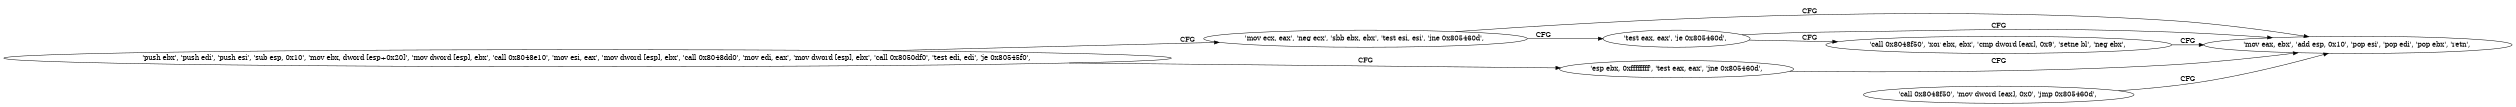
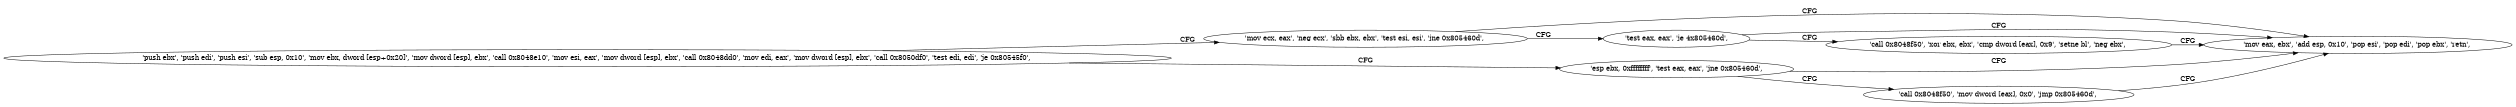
(1677, 39) -> (1677, 39)
none -> (1813, 84)
